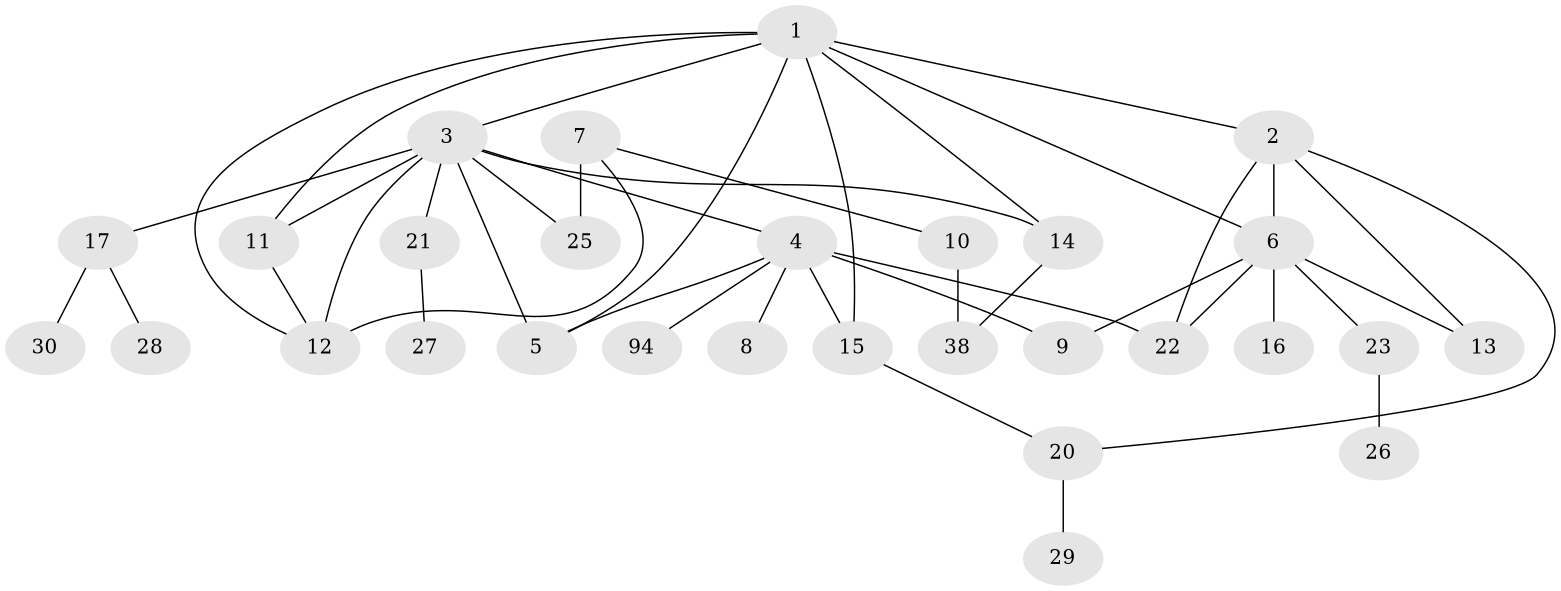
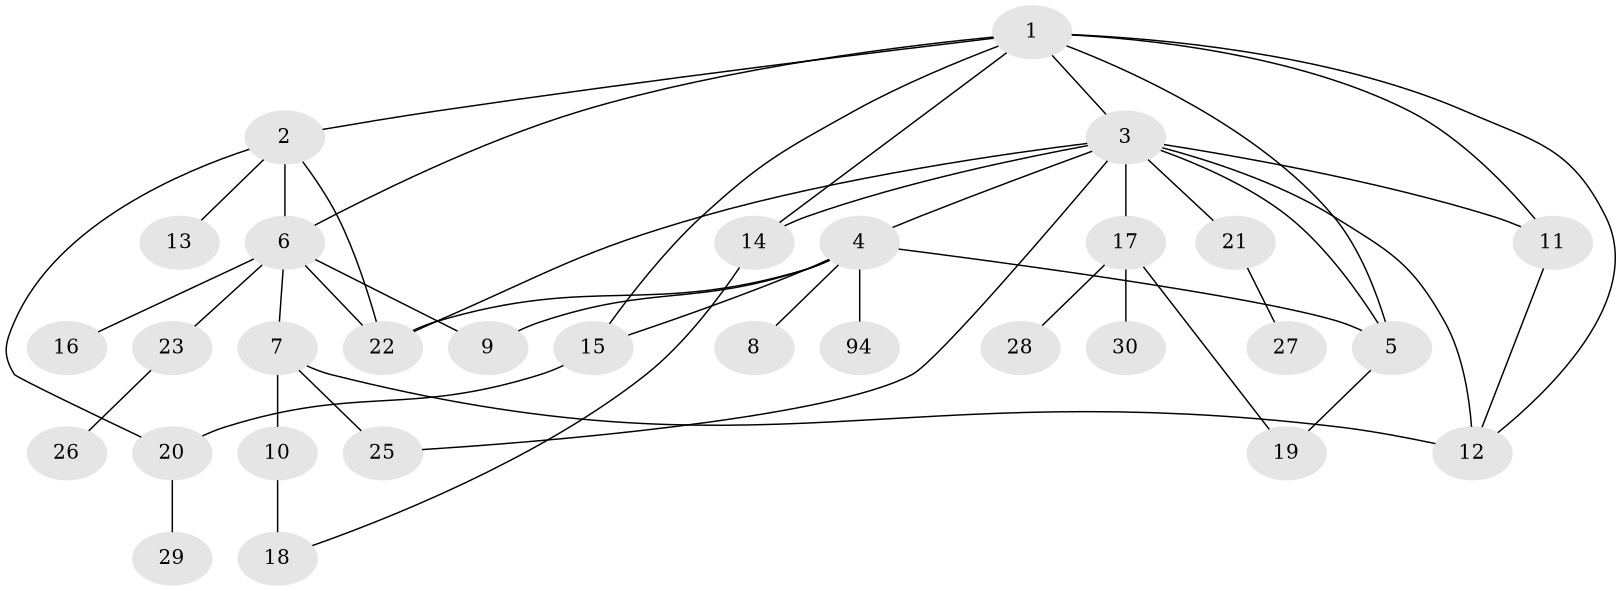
none -> (742, 206)
(1379, 295) -> (281, 296)
(958, 348) -> (278, 559)
none -> (1287, 453)
